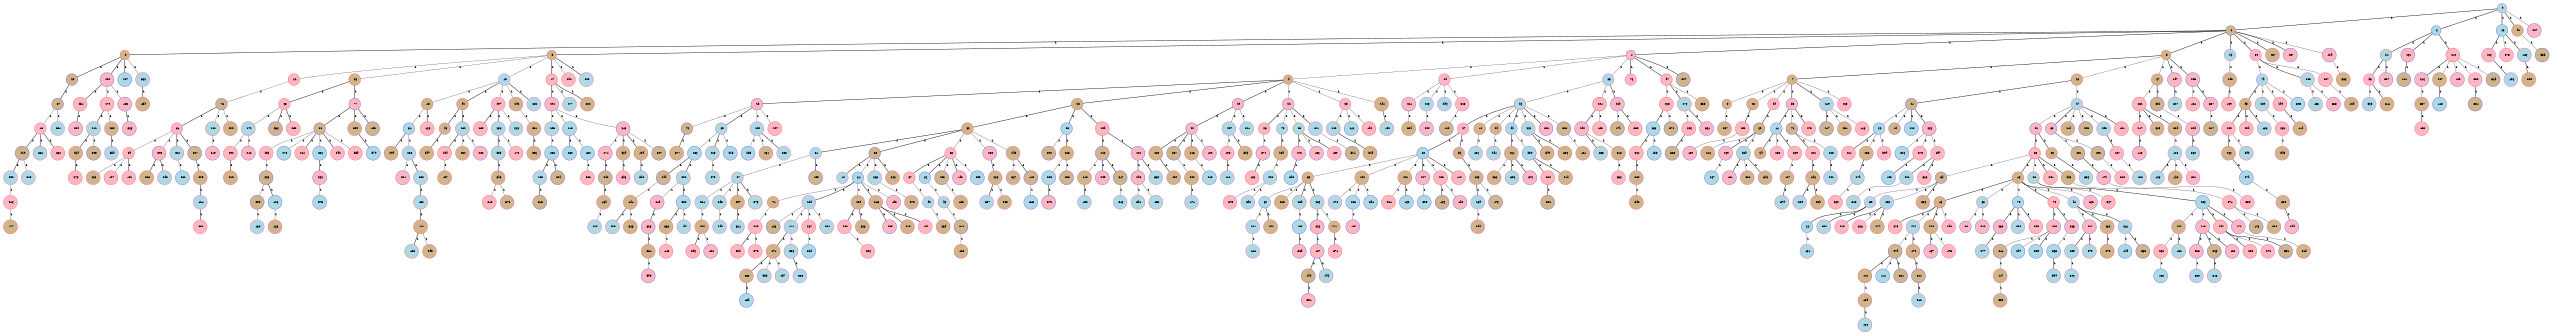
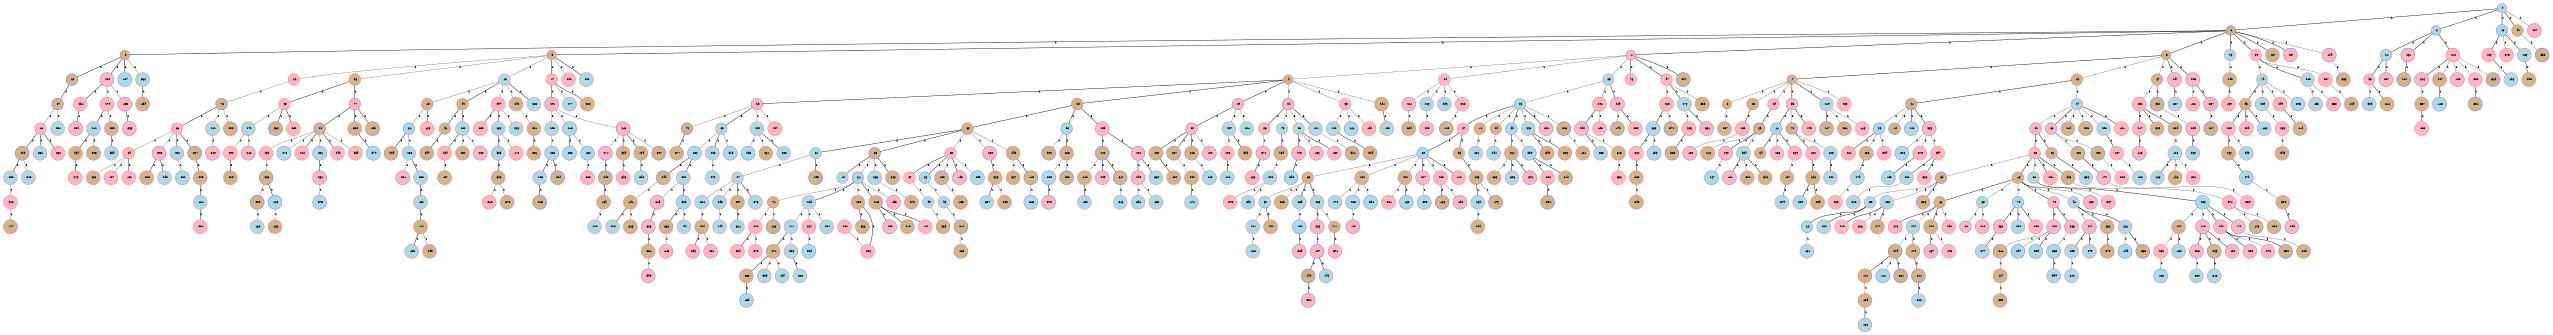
(791, 214) -> (773, 214)
(851, 215) -> (872, 225)
